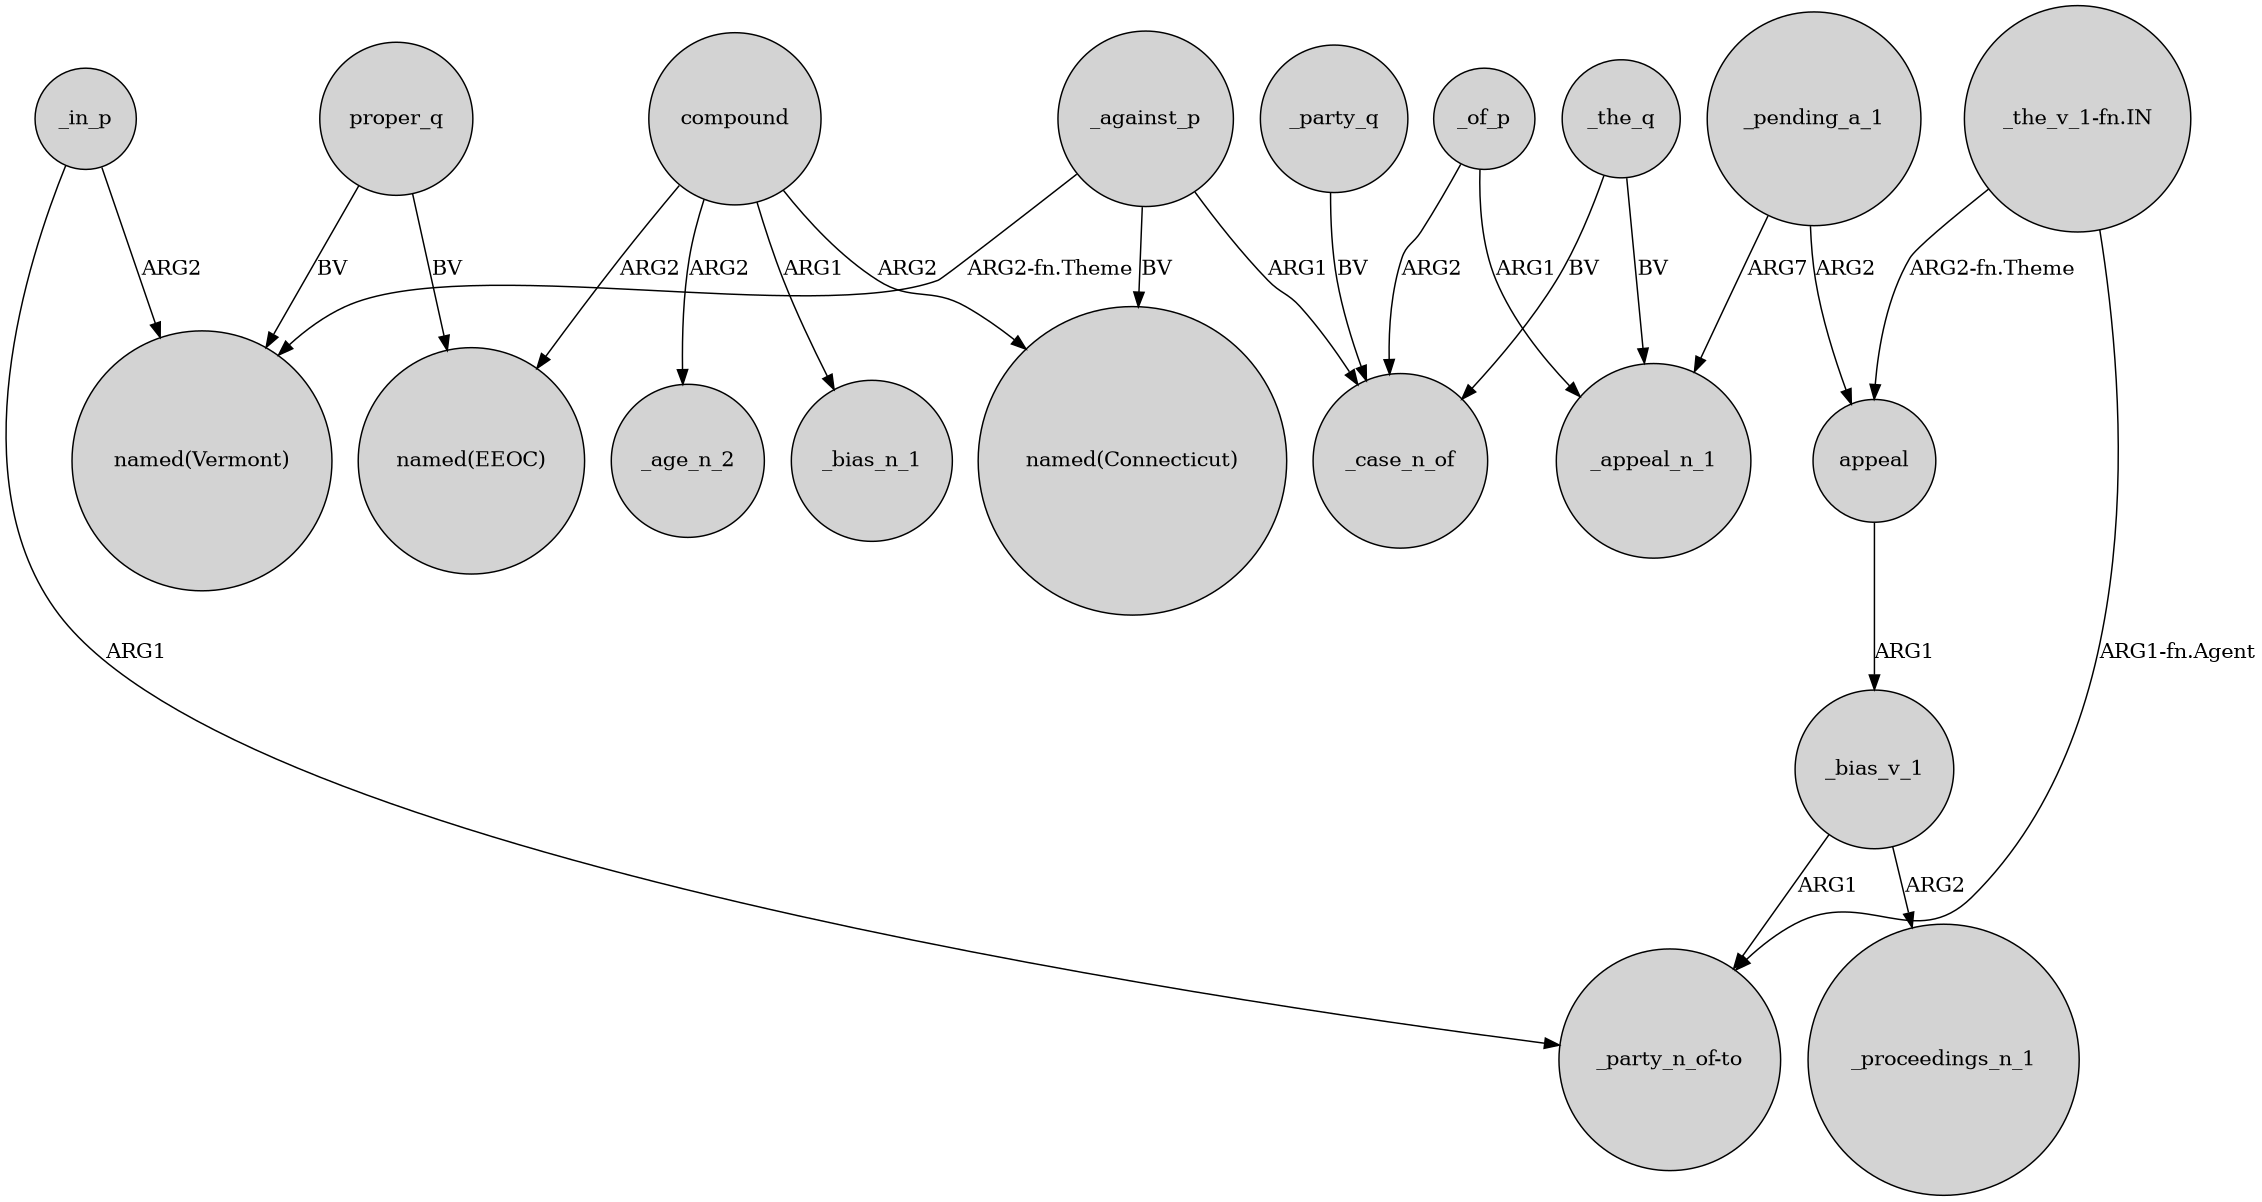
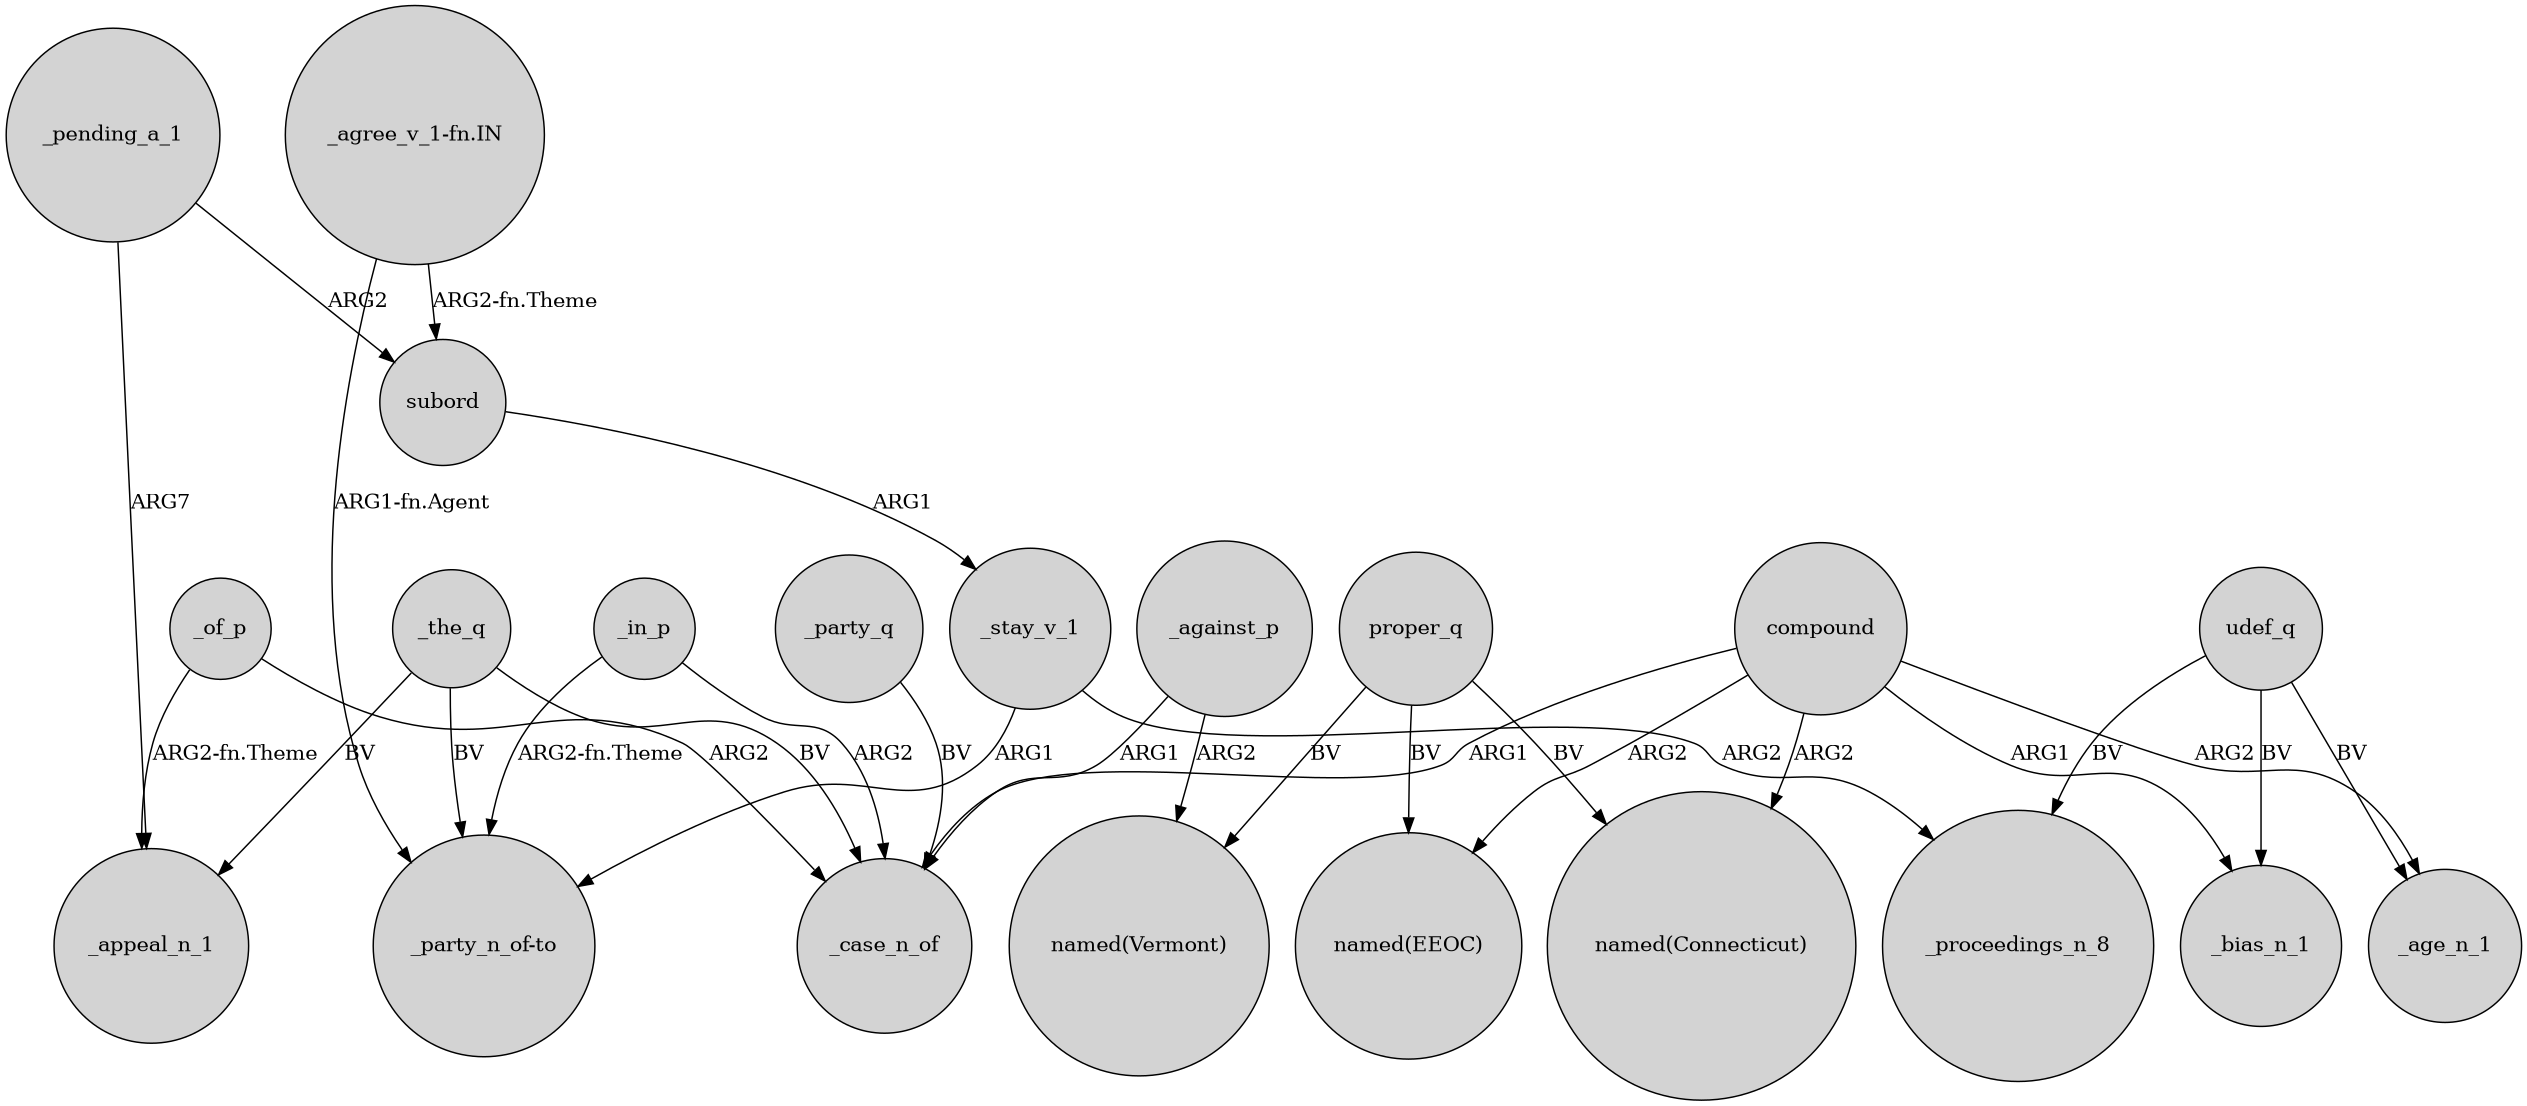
(2078, 119) -> (415, 135)
(129, 245) -> (810, 727)
(1141, 250) -> (1537, 745)
(1050, 269) -> (1227, 754)
(1526, 269) -> (235, 754)
(688, 461) -> (2445, 946)
(1874, 461) -> (443, 402)
none -> (2261, 629)
(136, 652) -> (600, 754)
none -> (452, 755)
(1874, 769) -> (1030, 629)
none -> (1333, 778)
(1944, 1060) -> (2018, 946)
